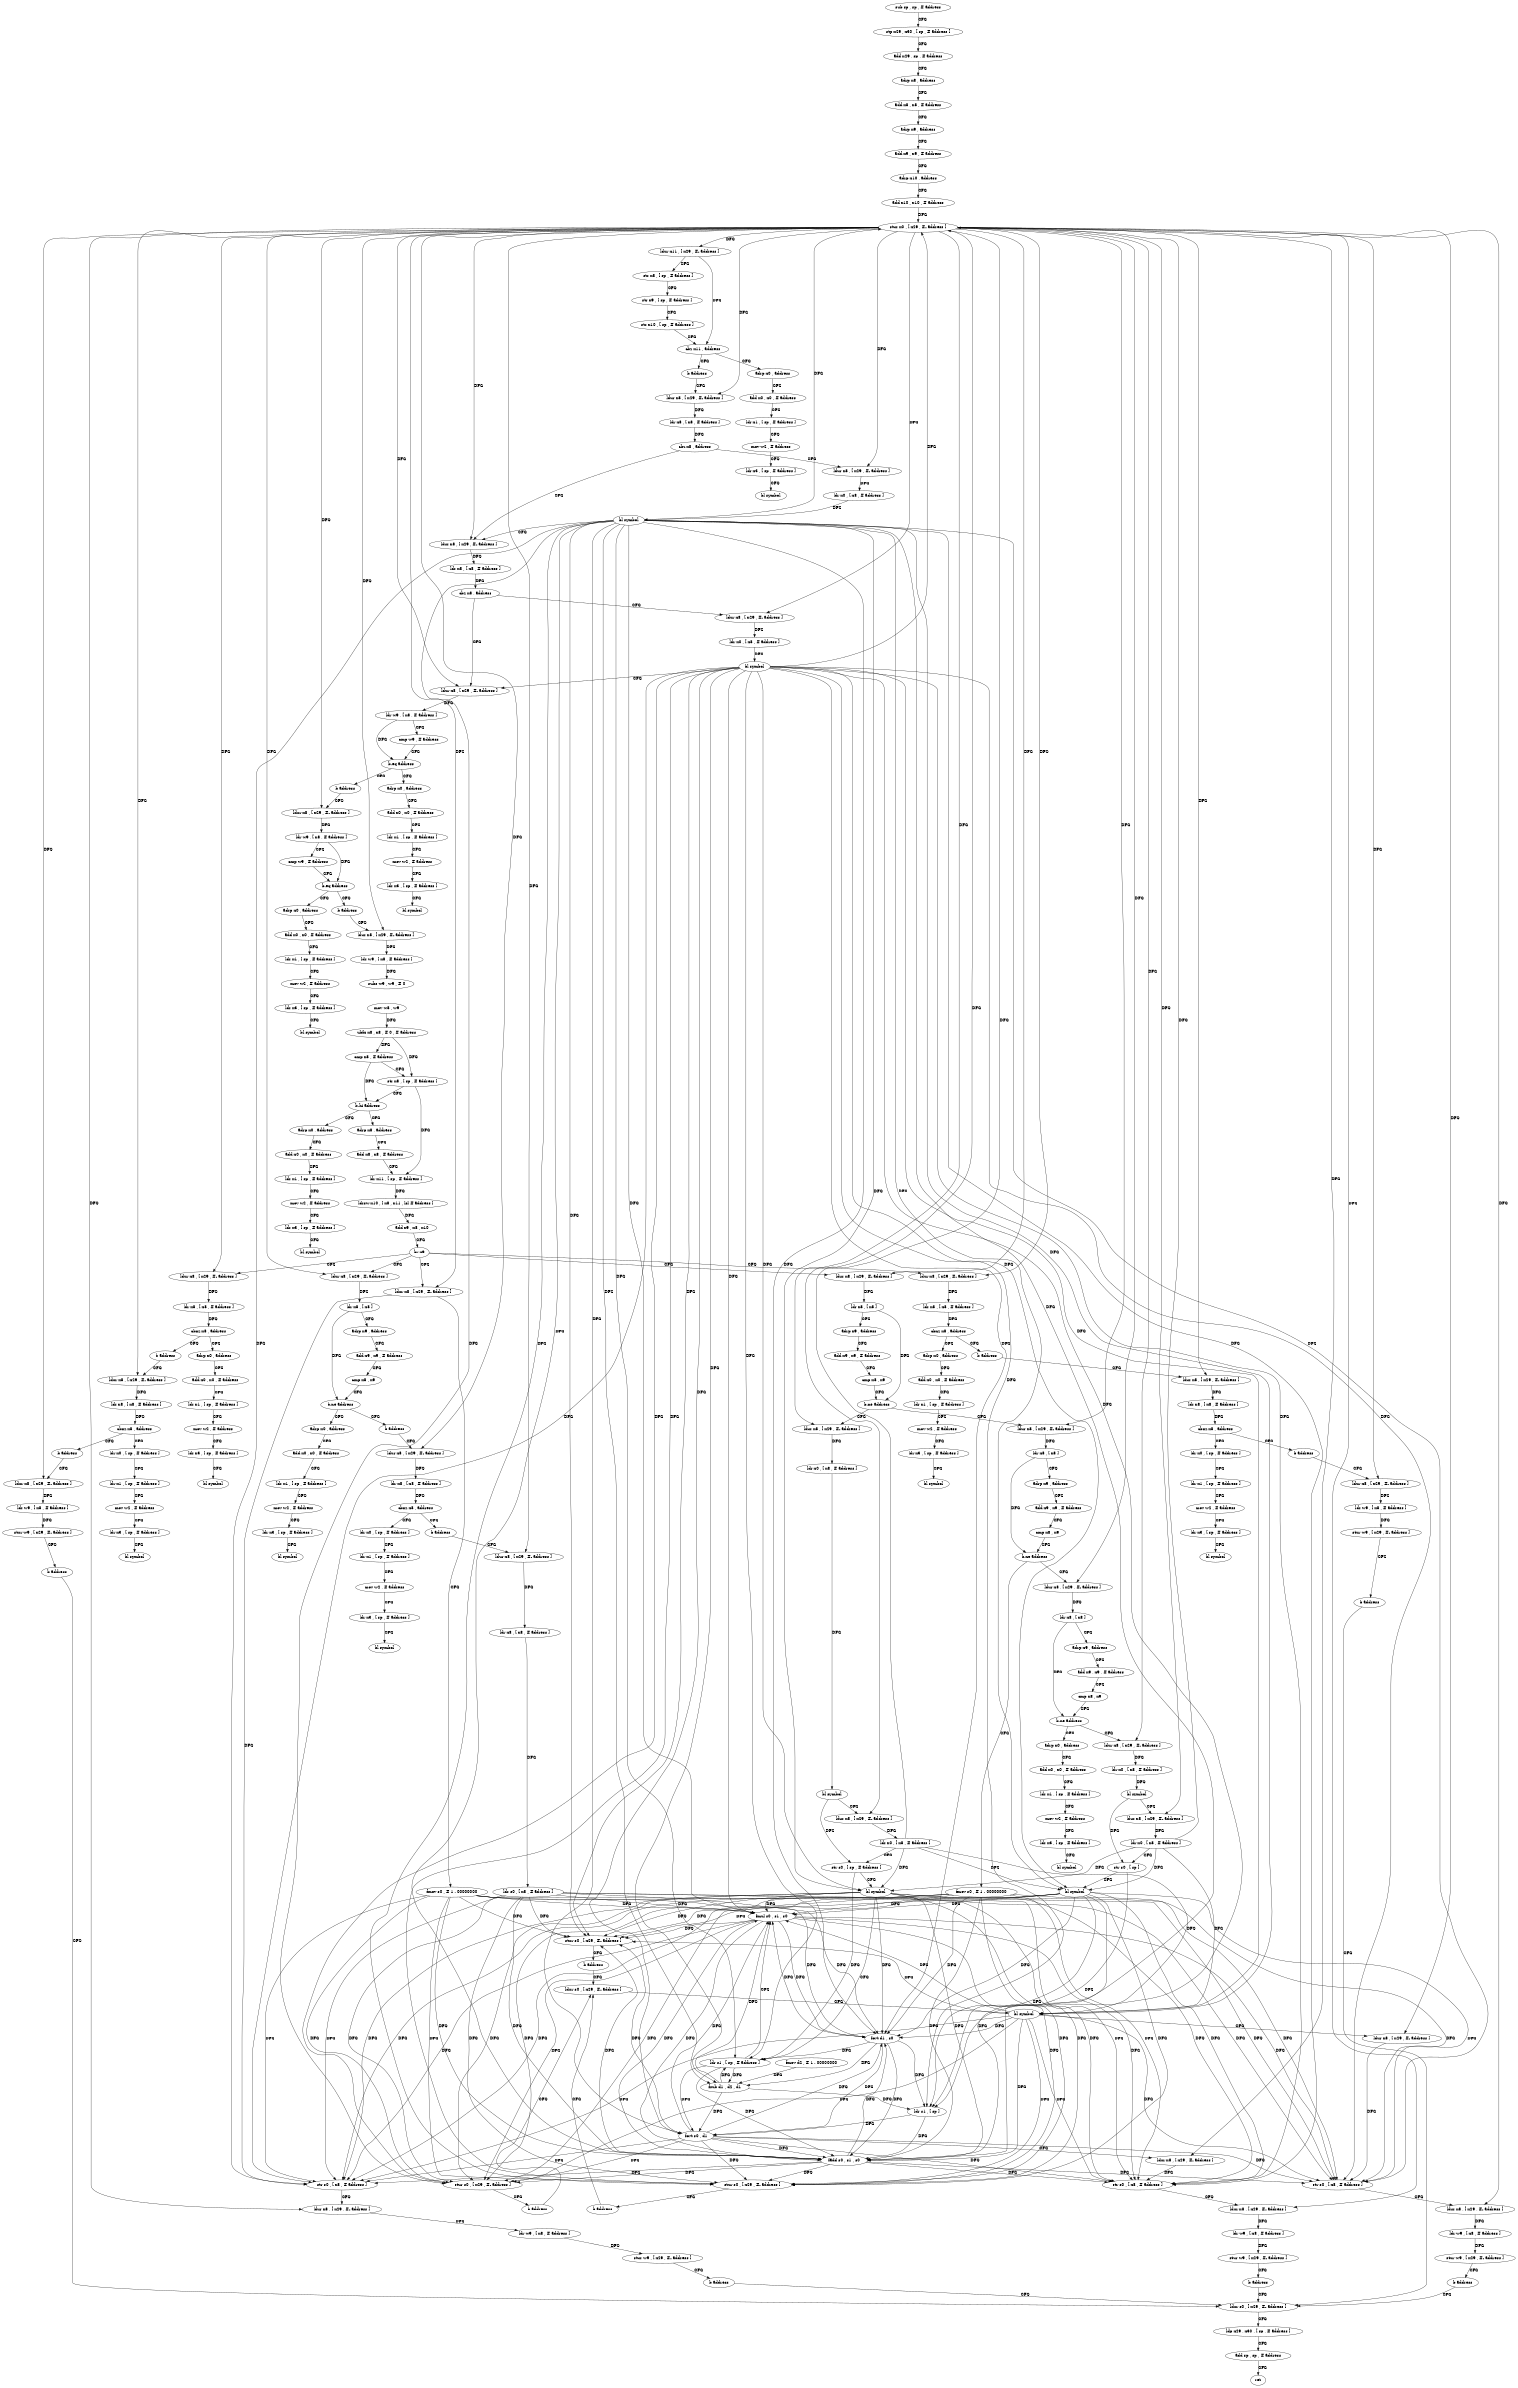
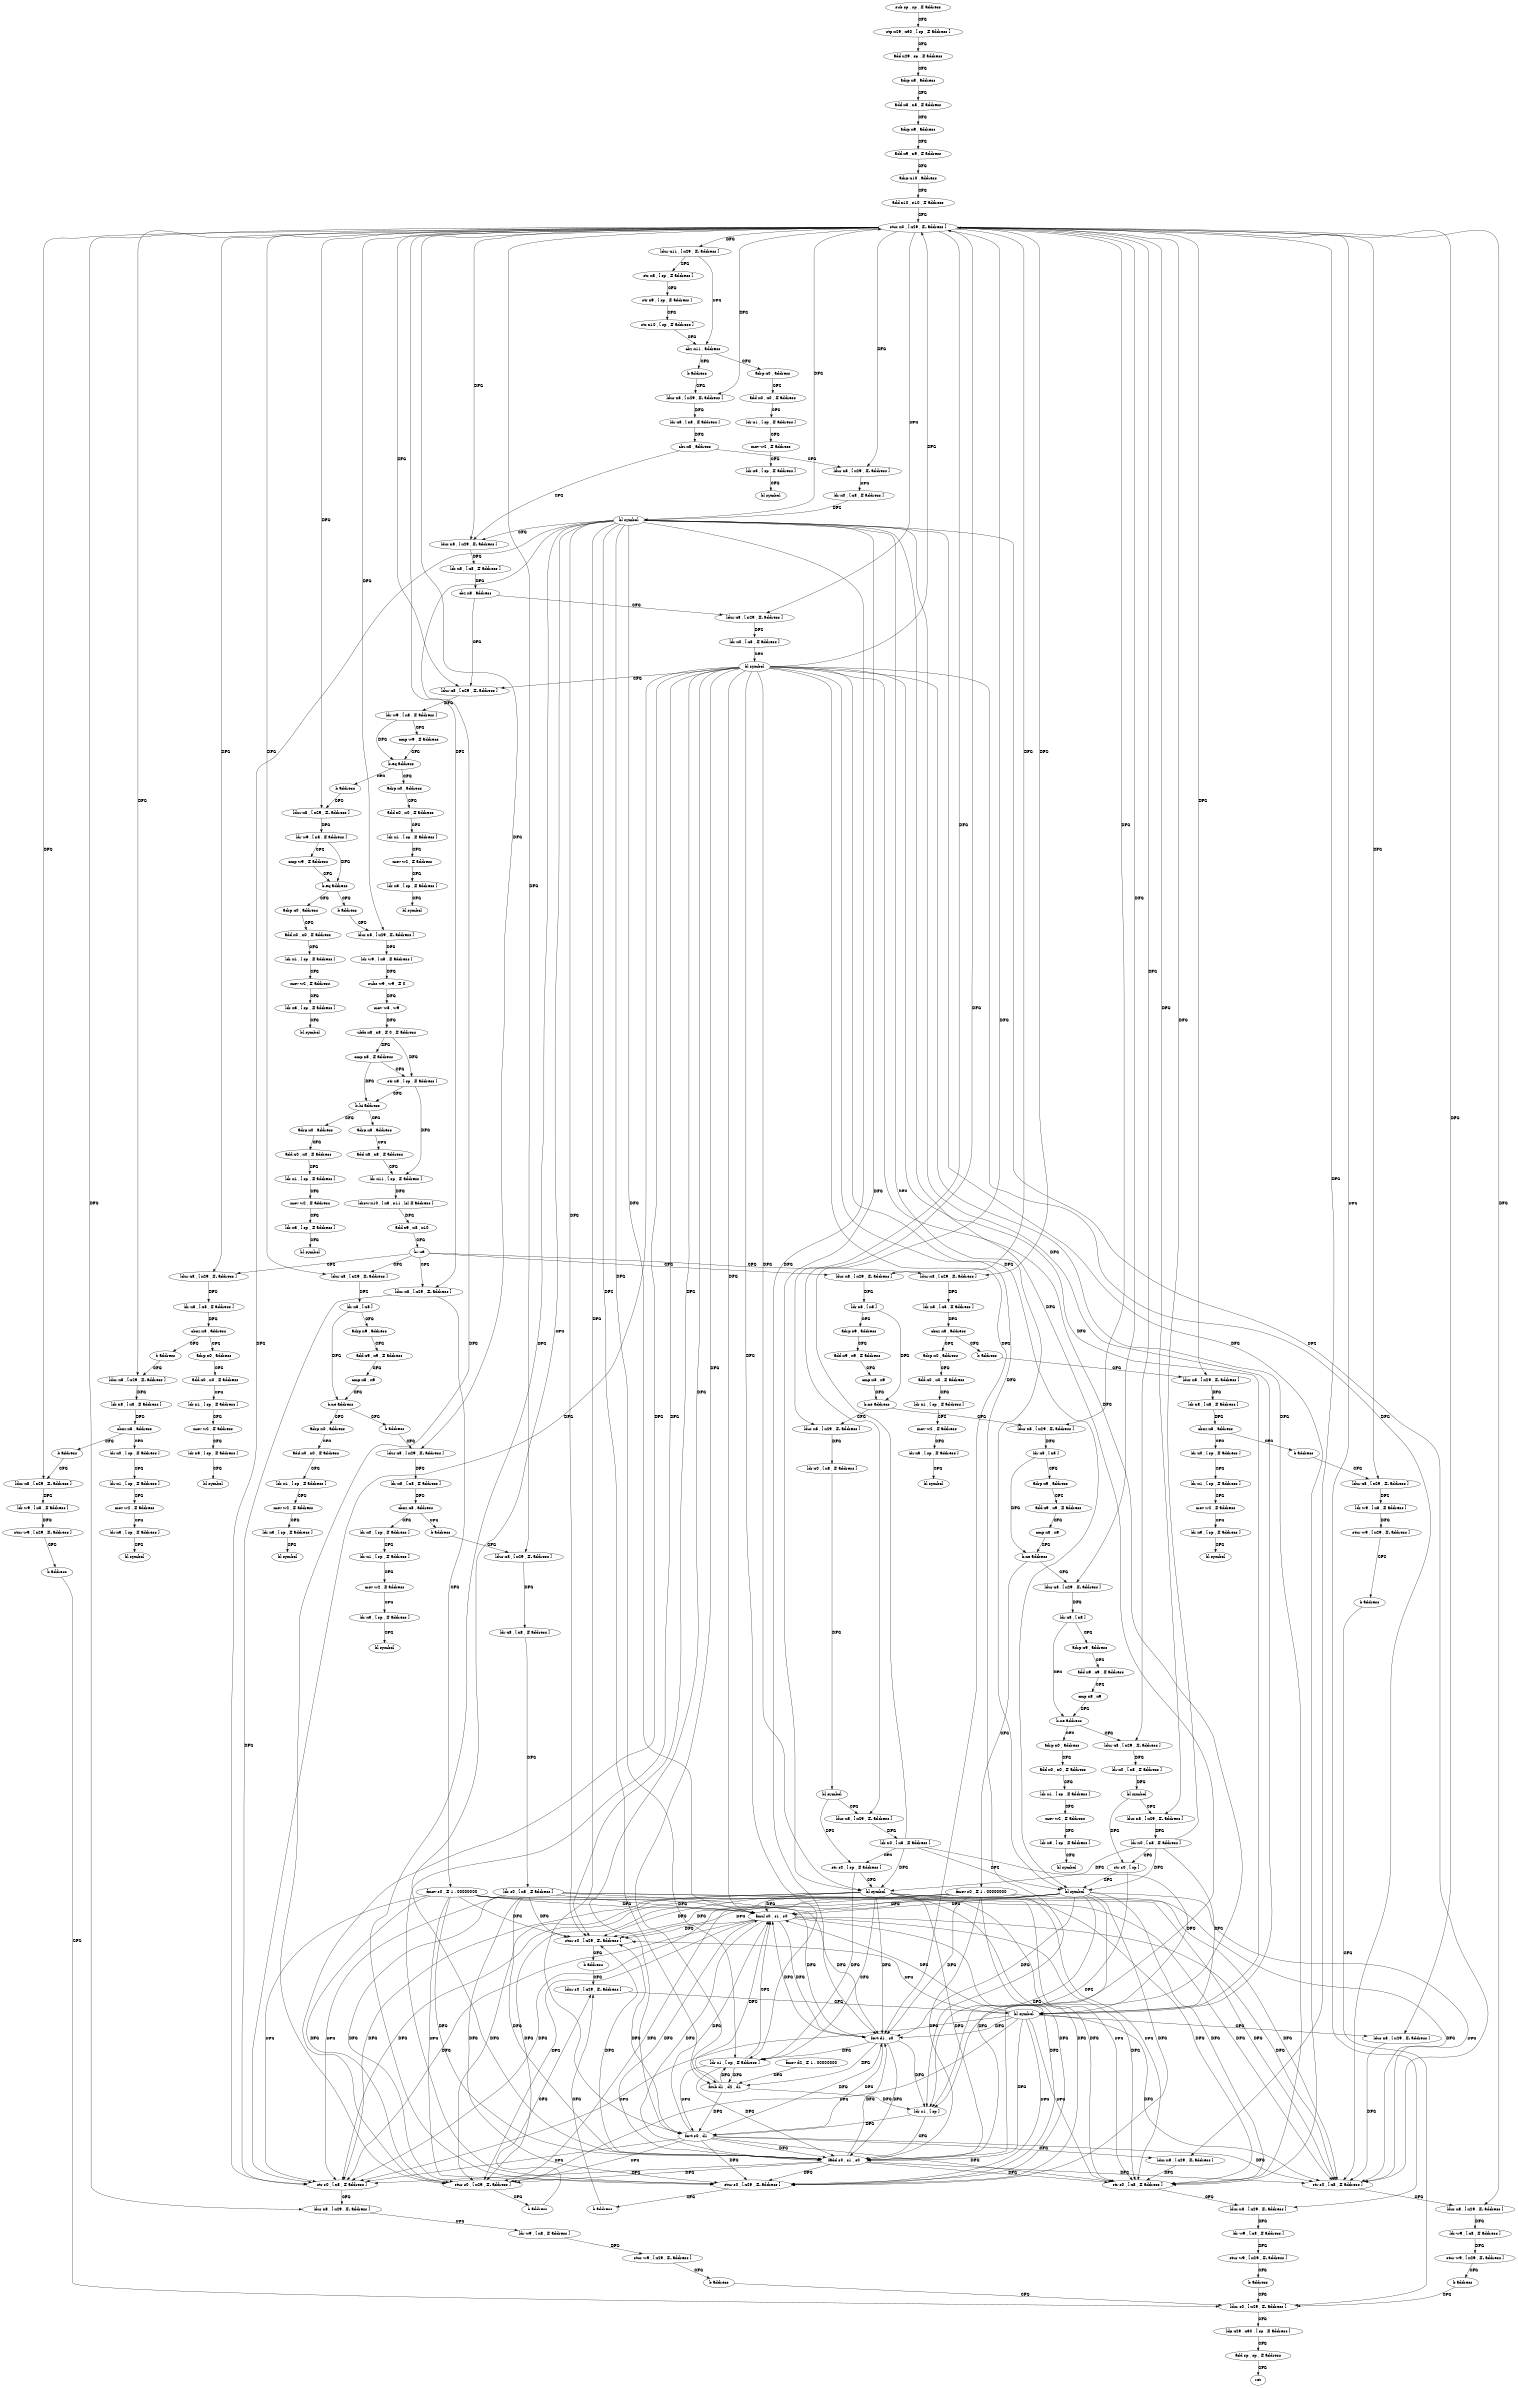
(923, 215) -> (923, 215)
none -> (387, 995)
(923, 2136) -> (923, 2136)
